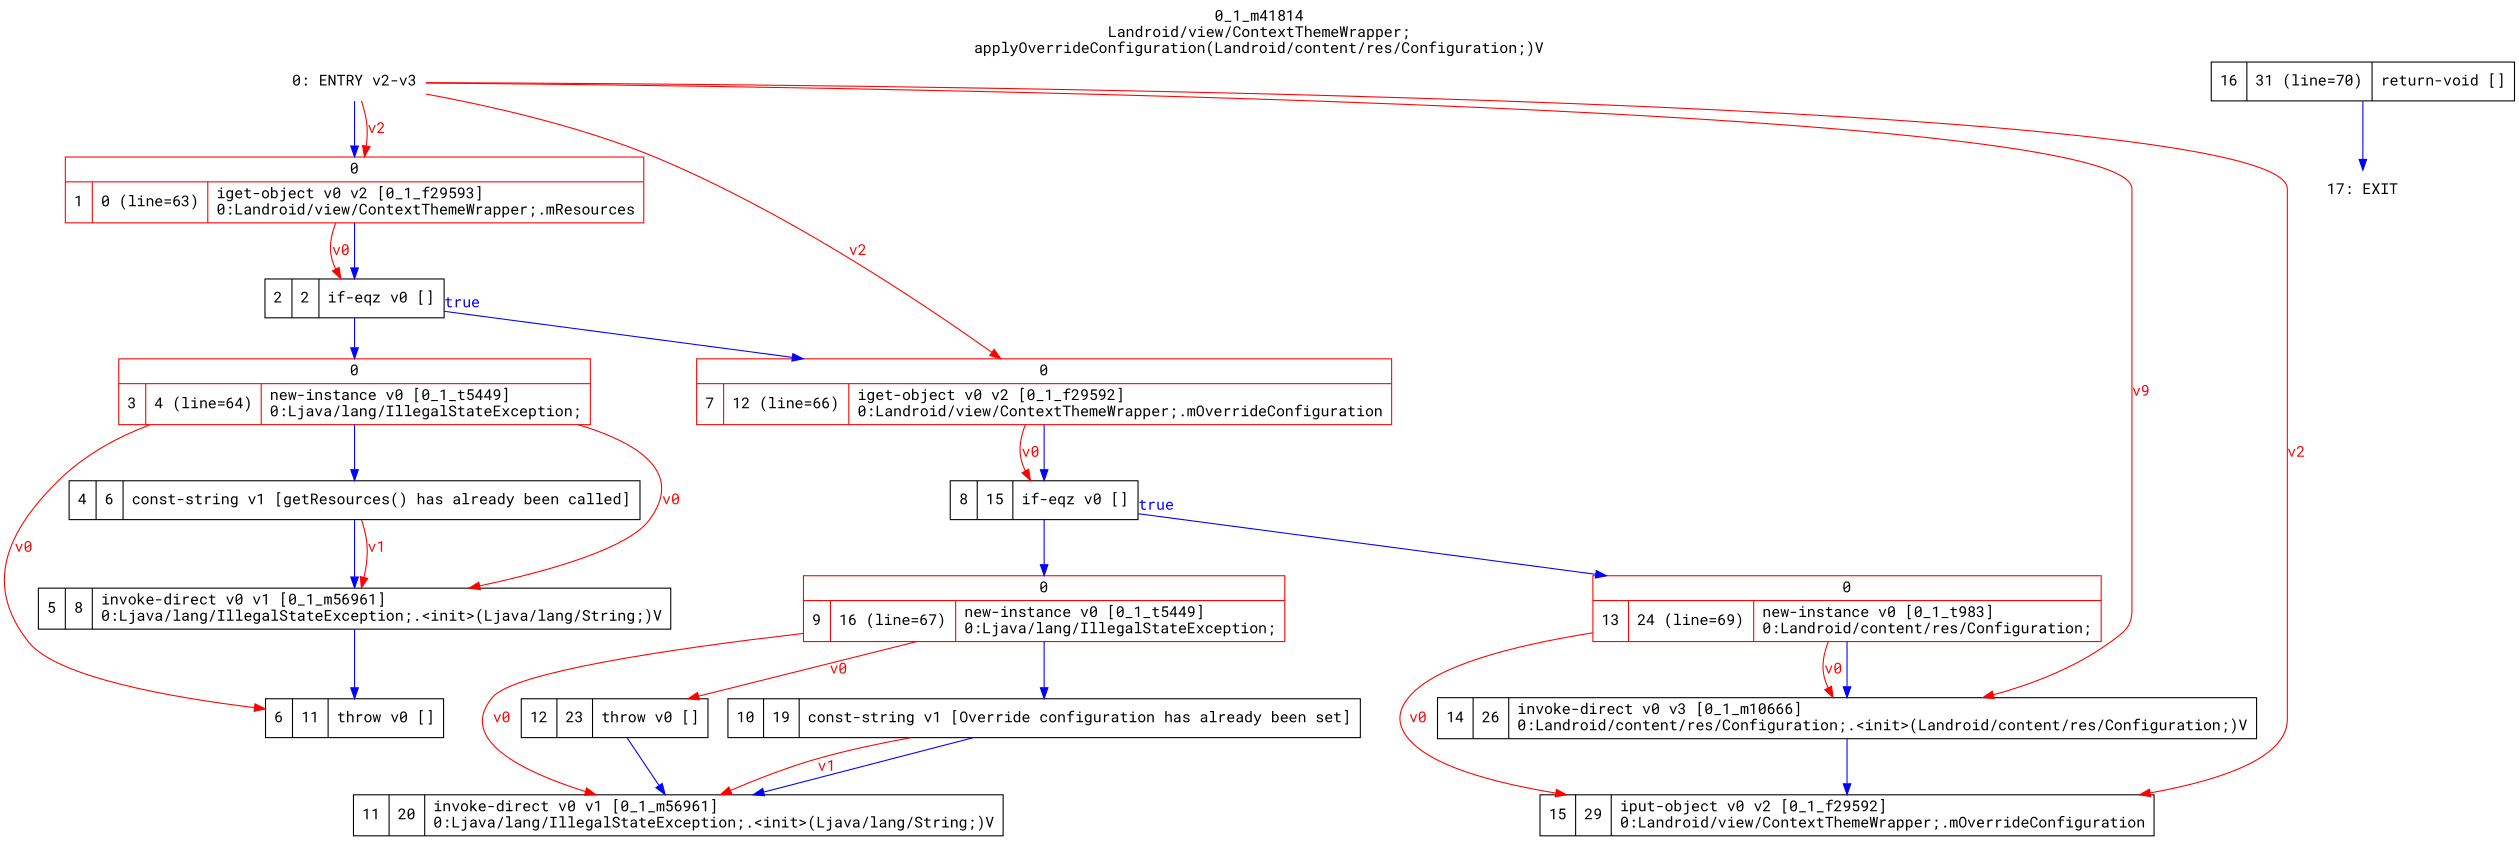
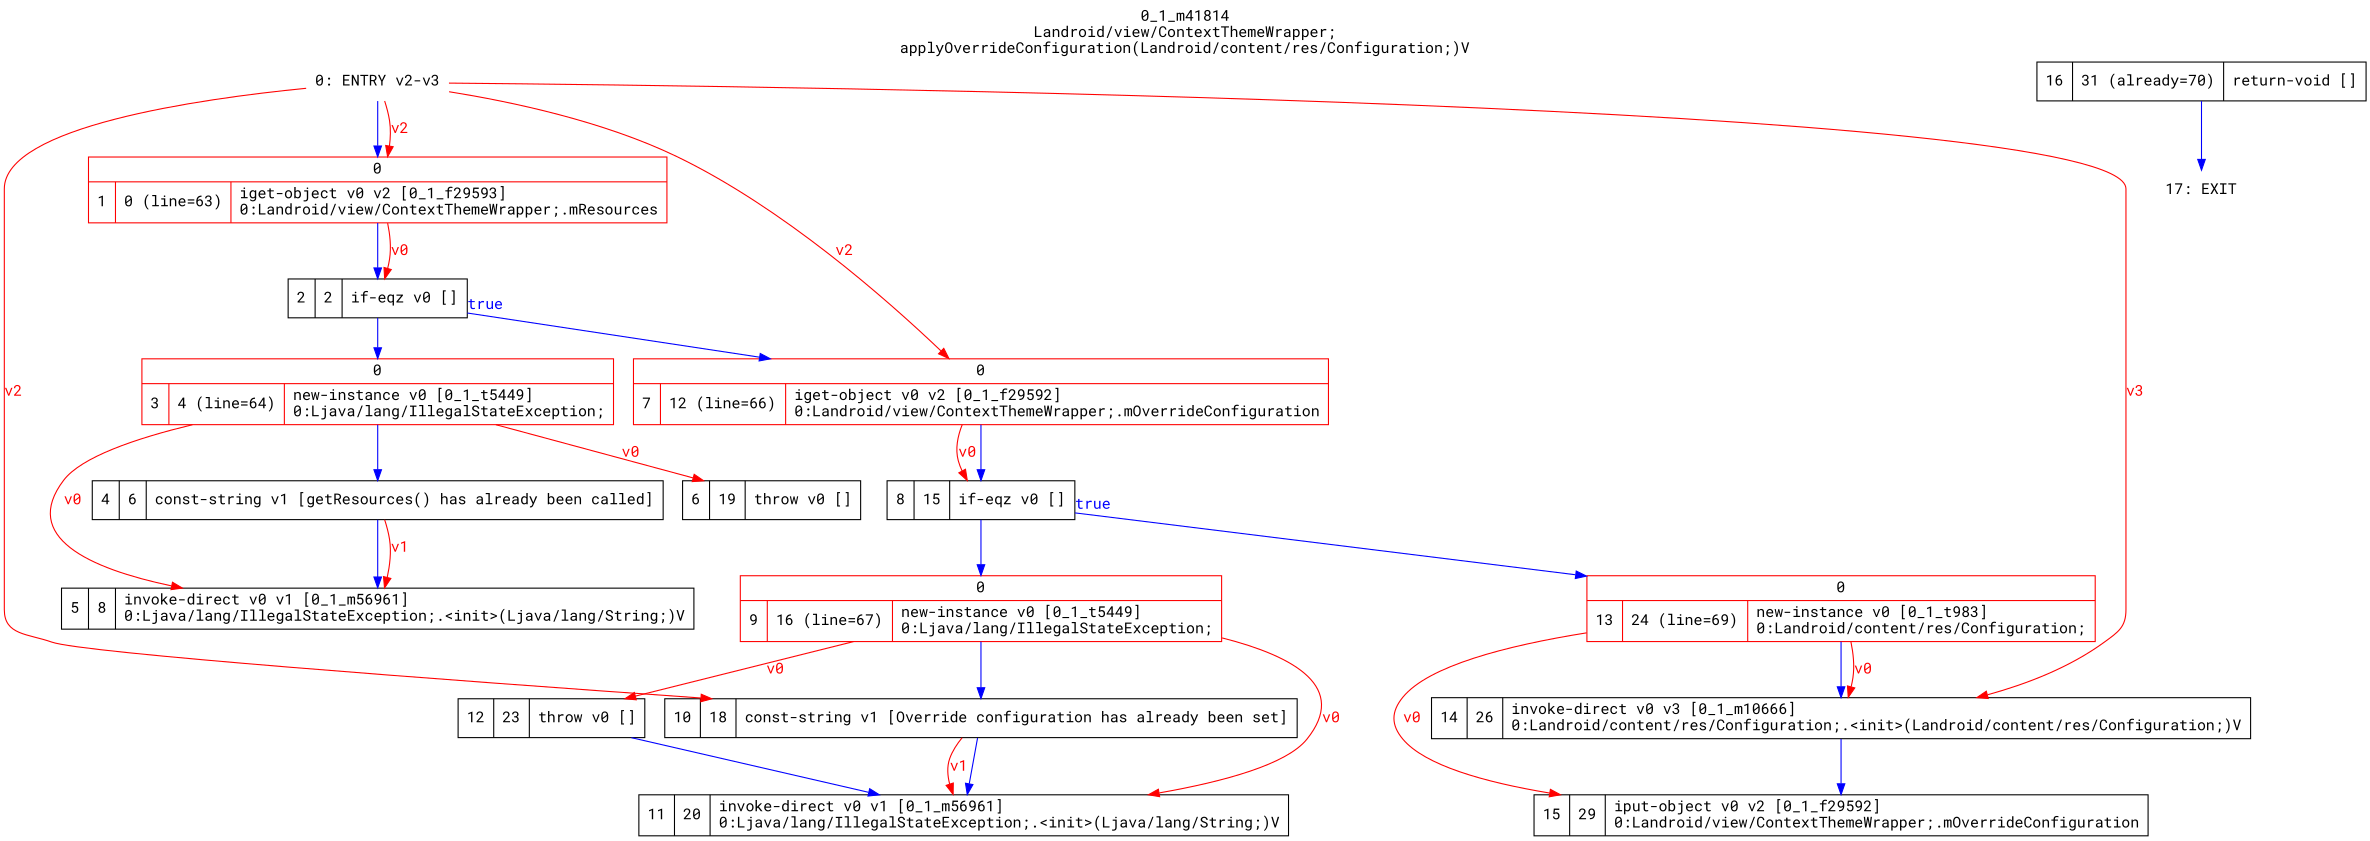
(2309, 81) -> (2148, 81)
(1709, 110) -> (4, 591)
(2141, 392) -> (2135, 392)
(355, 659) -> none
(310, 718) -> (727, 500)
(781, 718) -> (718, 718)
